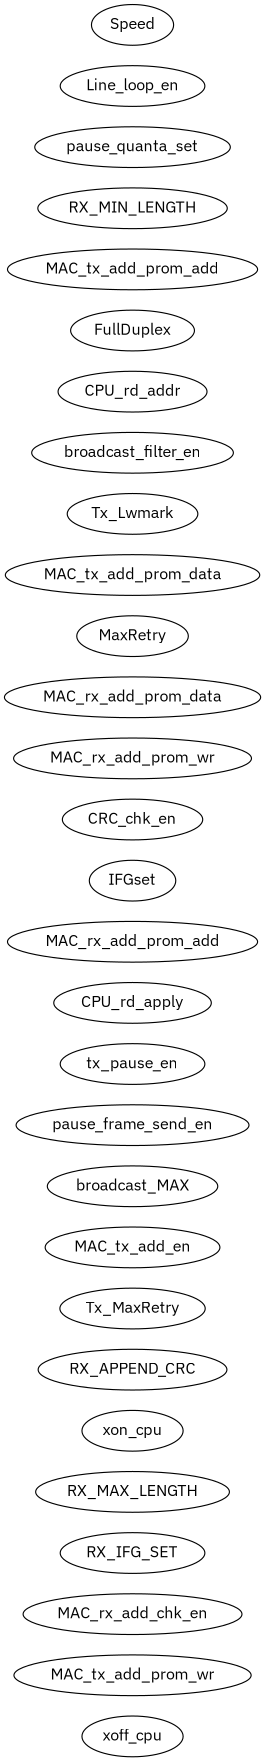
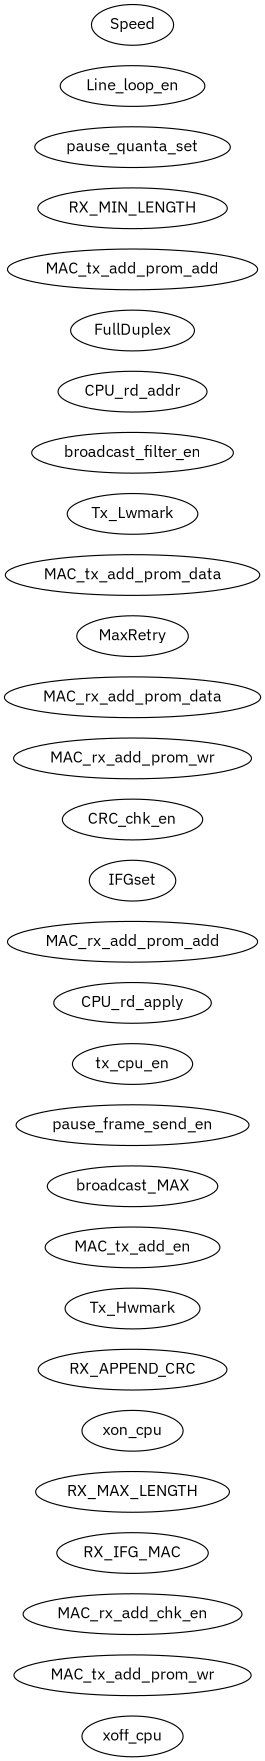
(133, 1064) -> (133, 1064)
(133, 1309) -> (133, 1309)
(133, 1553) -> (133, 1553)
